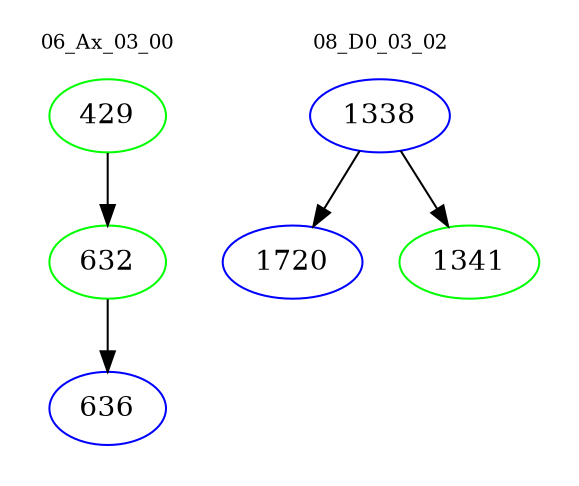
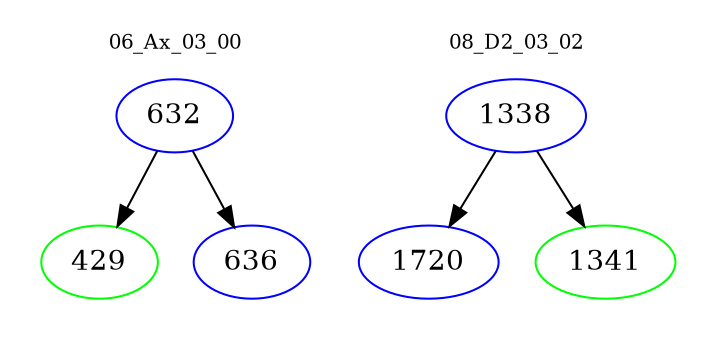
(381, 44) -> (517, 44)
(108, 179) -> (142, 179)
(108, 262) -> (175, 116)
